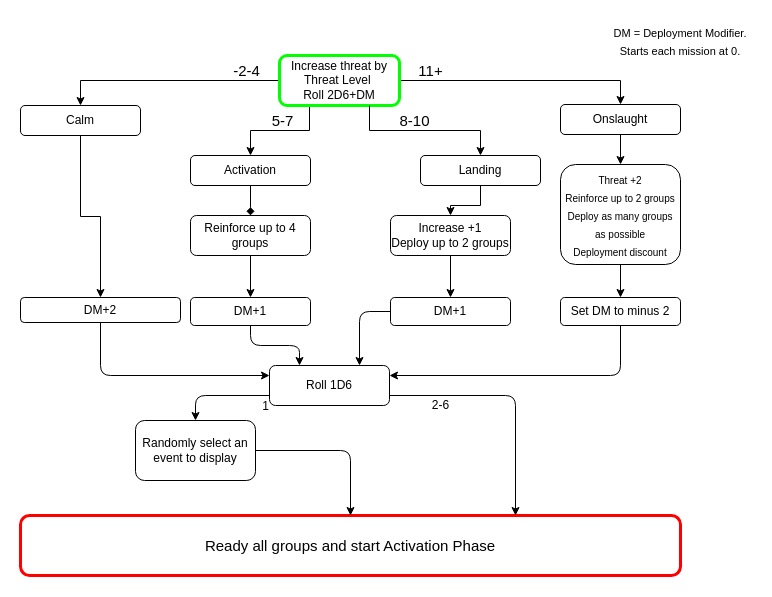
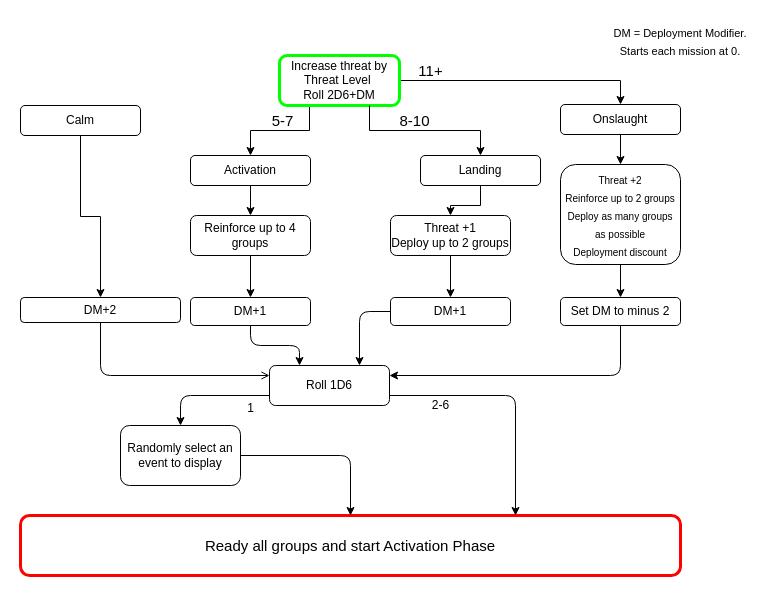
(171, 81) -> none
(251, 207) -> (251, 207)
(451, 236) -> (451, 236)
(261, 376) -> (262, 376)
(196, 451) -> (181, 456)
